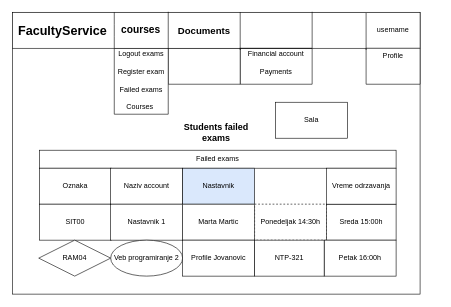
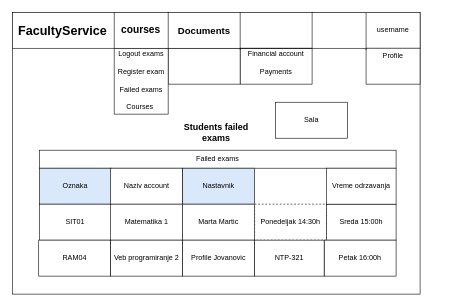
(75, 186) -> (75, 186)
(75, 222) -> (75, 222)
(147, 222) -> (147, 222)
(75, 258) -> (75, 258)
(147, 258) -> (147, 258)
